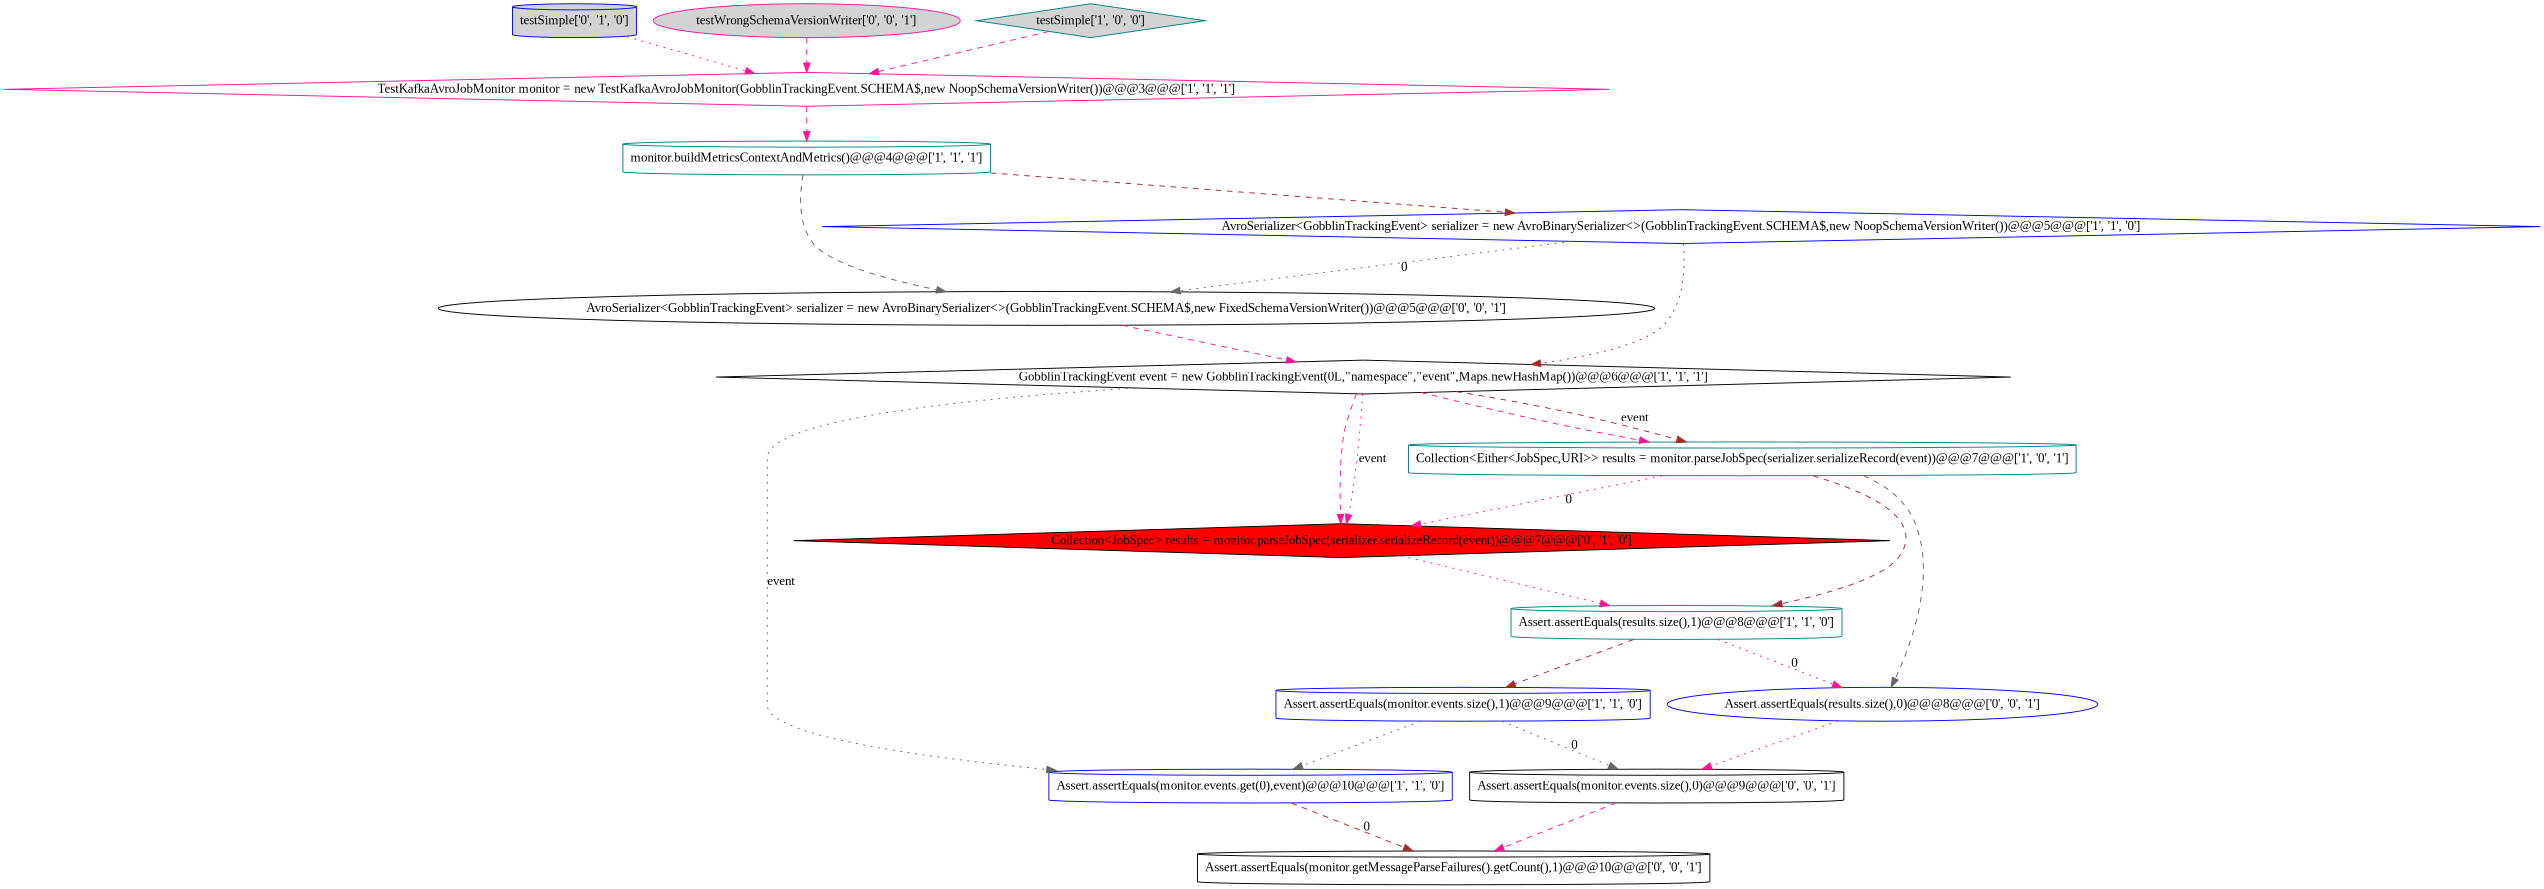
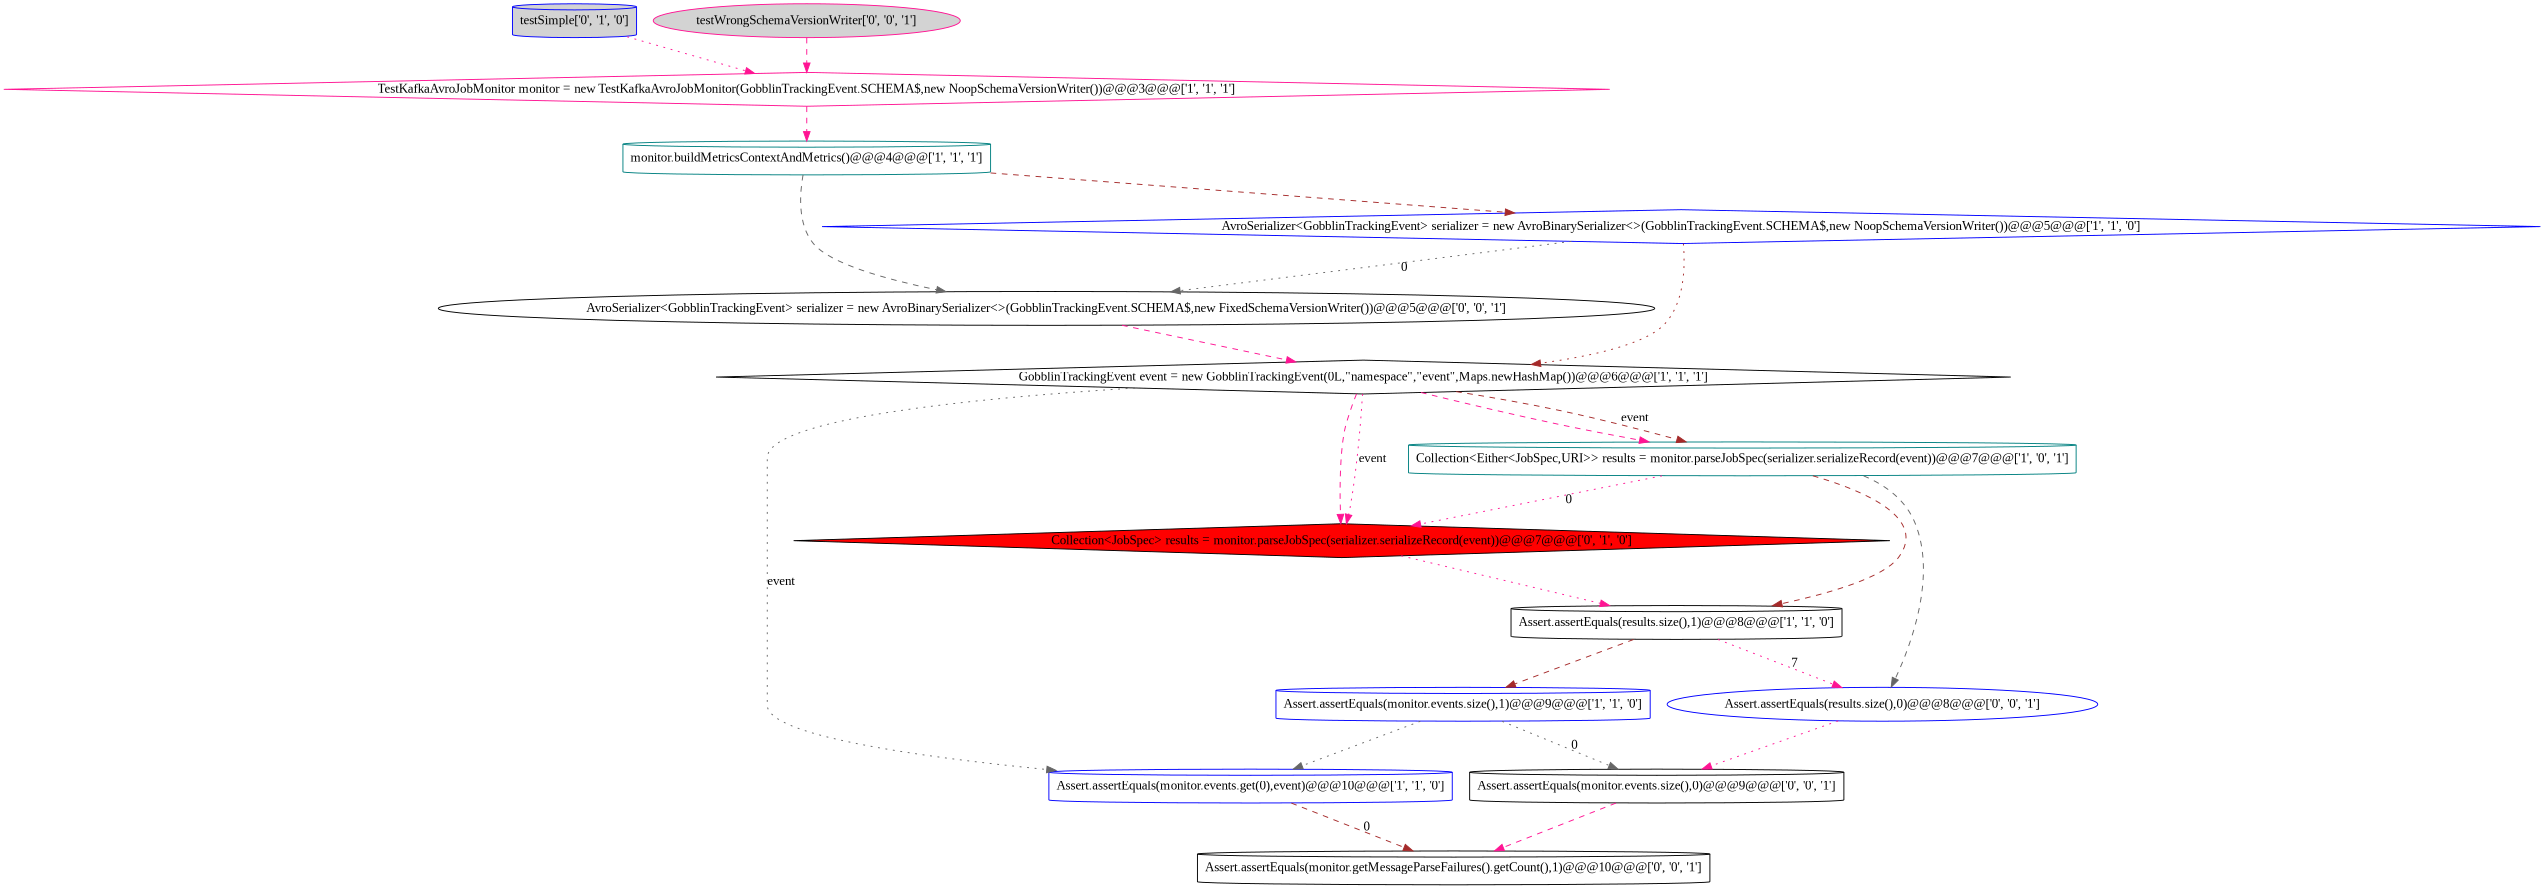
(1091, 21) -> none
(1677, 622) -> (1677, 622)
(1795, 663) -> (1795, 663)
